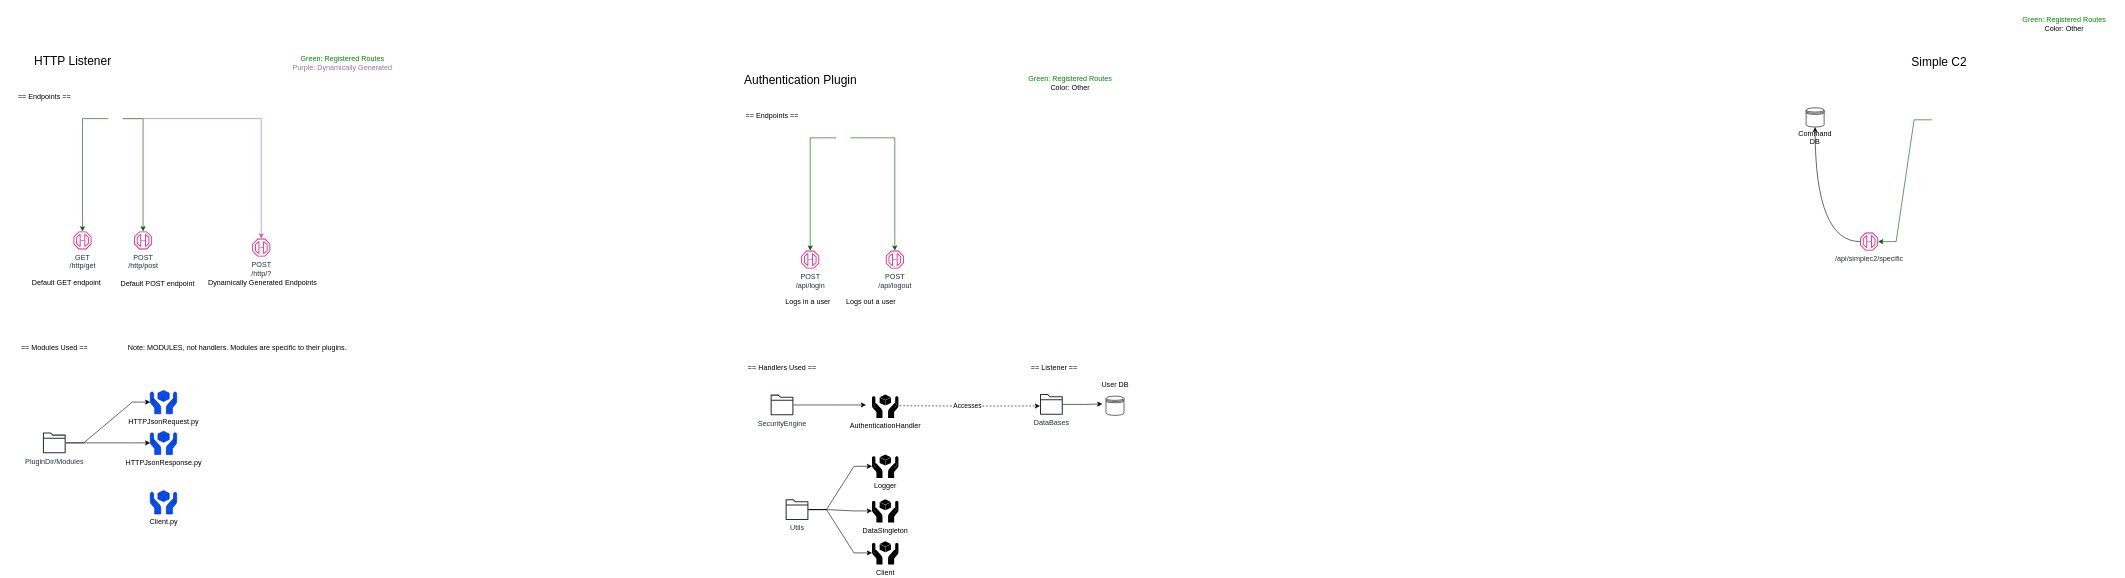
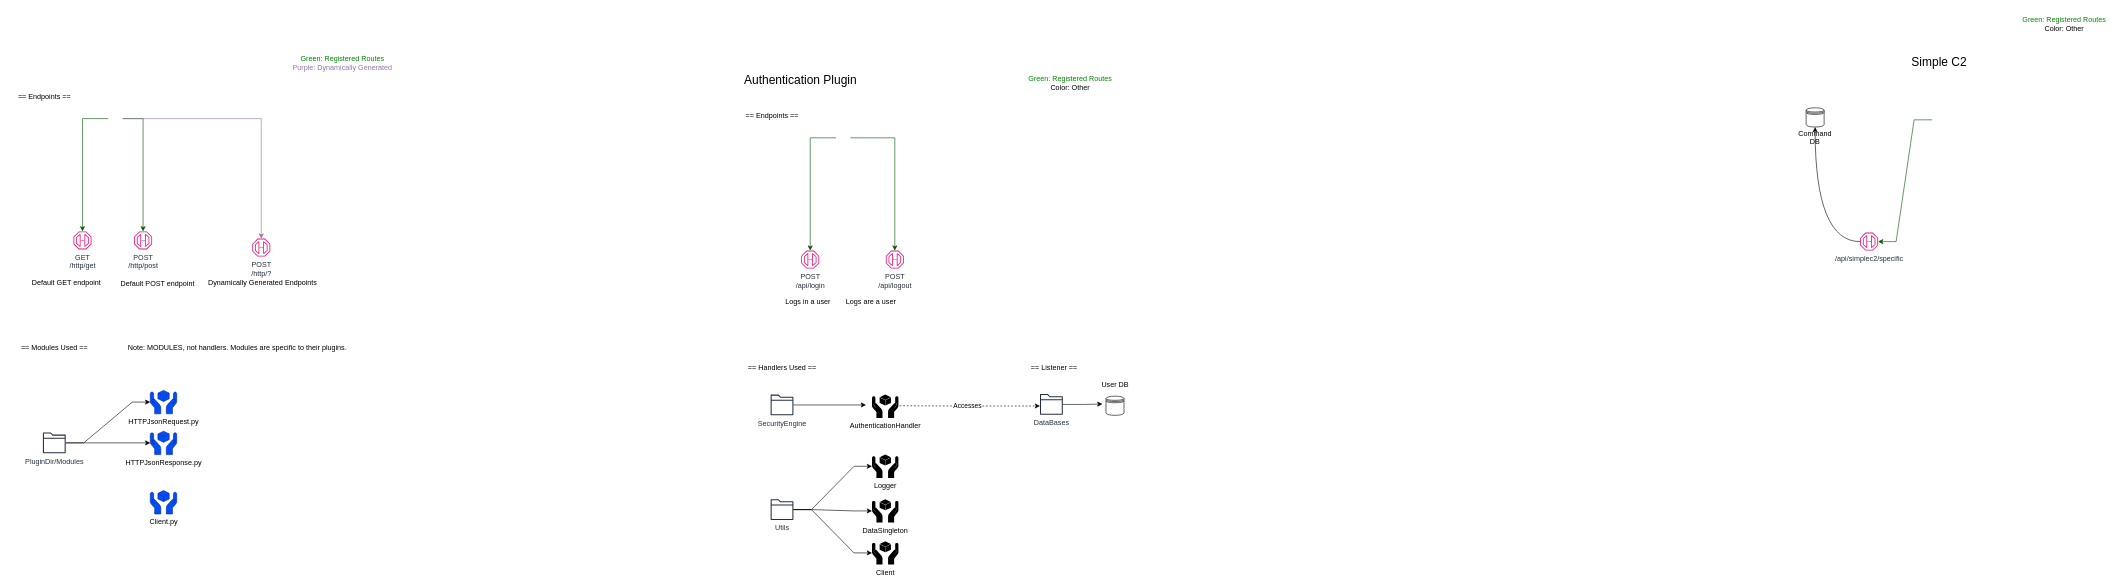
(73, 60) -> none
(871, 302) -> (871, 302)
(797, 510) -> (782, 510)
